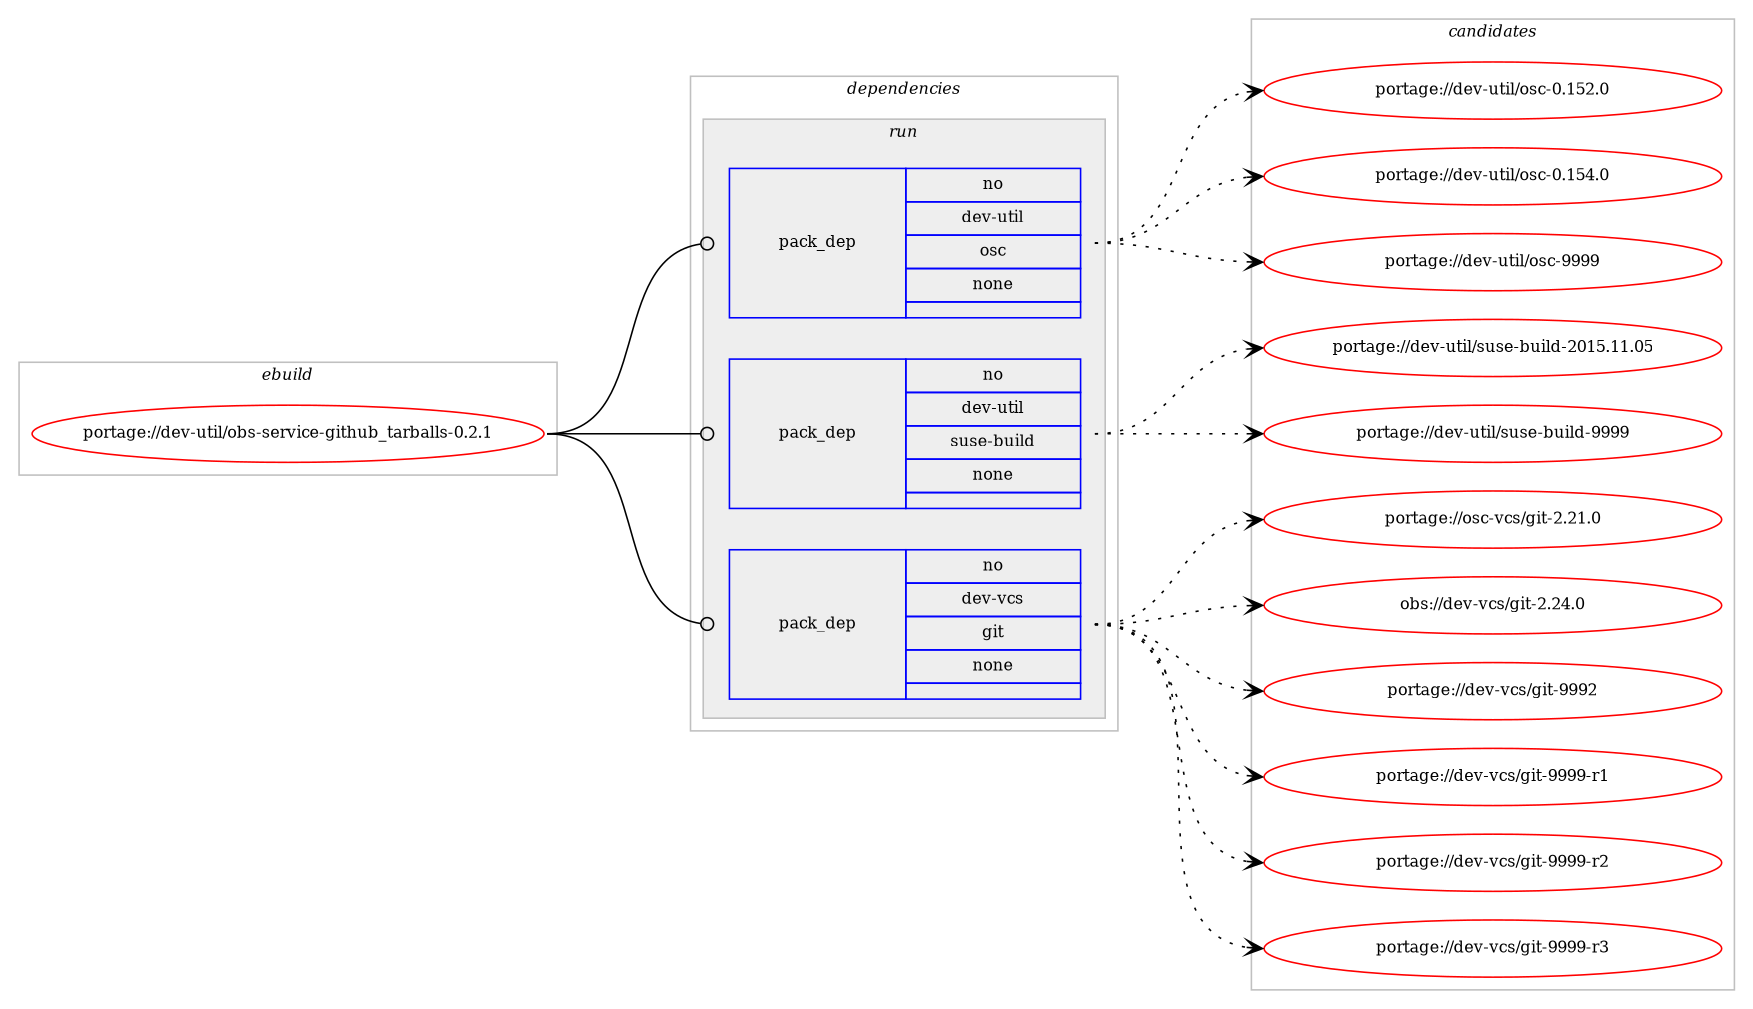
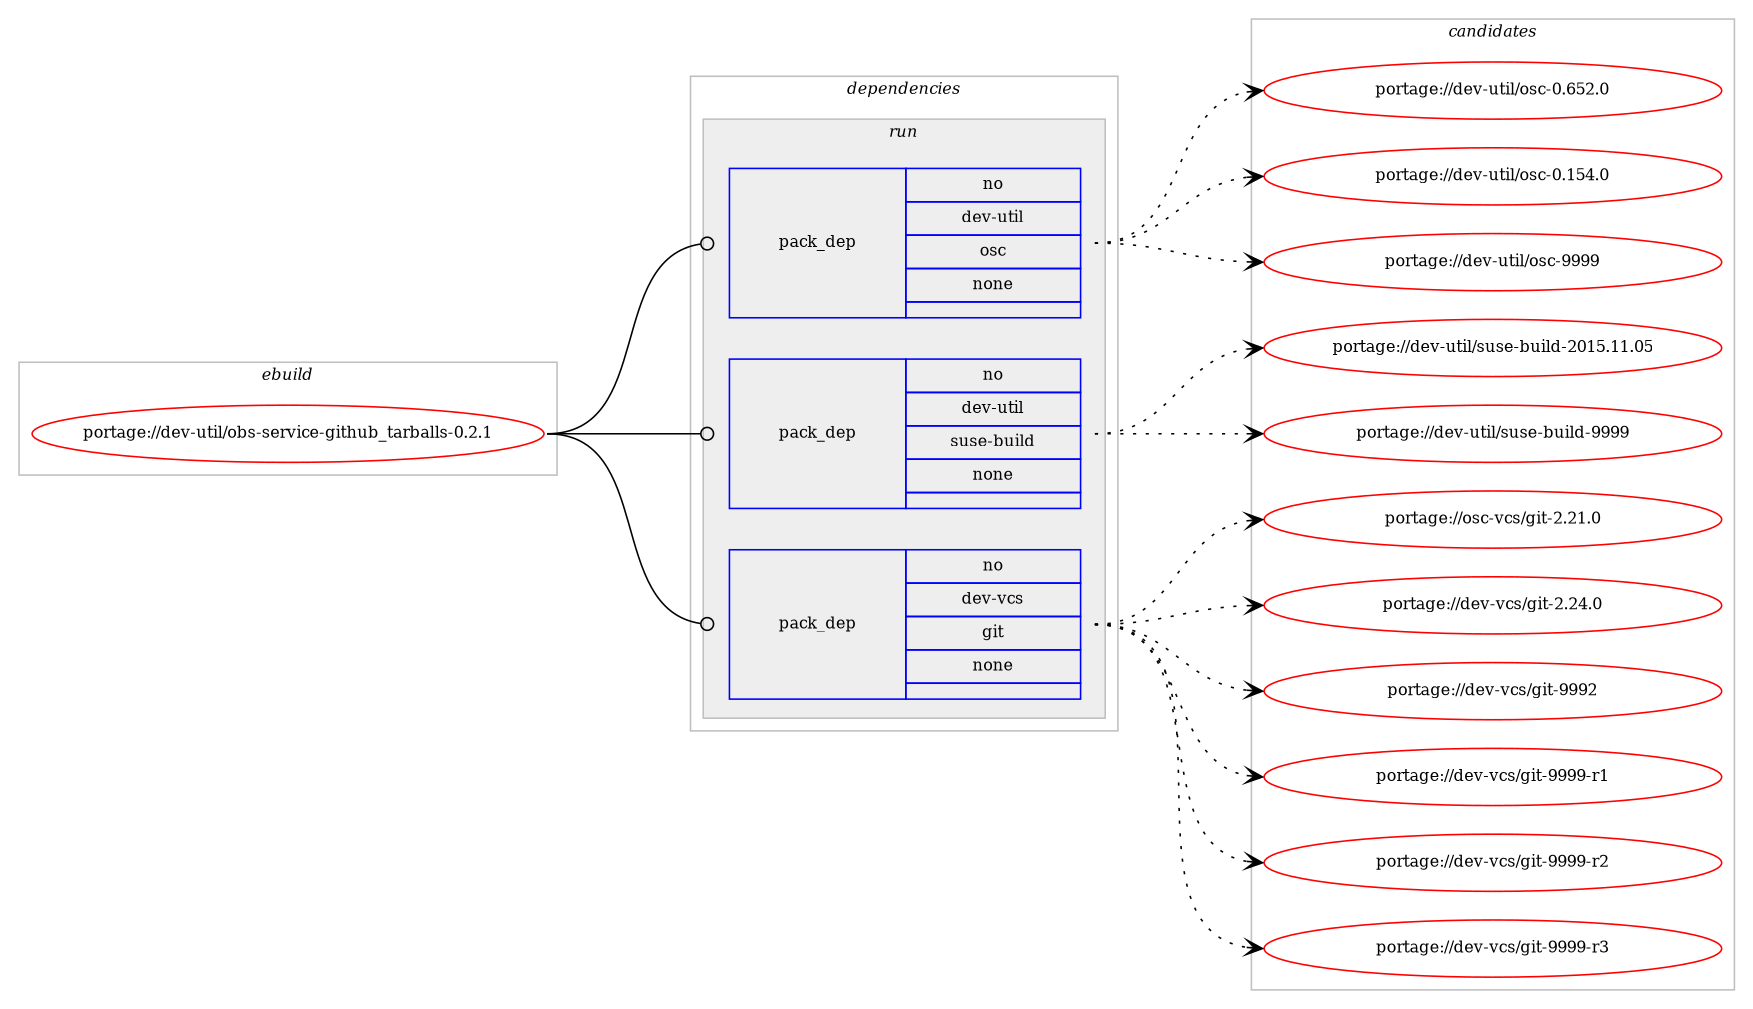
(1493, 91) -> (1493, 91)
(1493, 605) -> (1493, 605)
